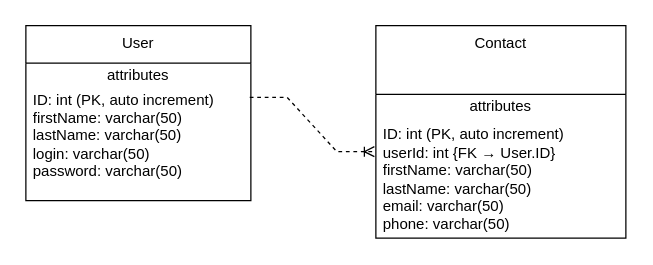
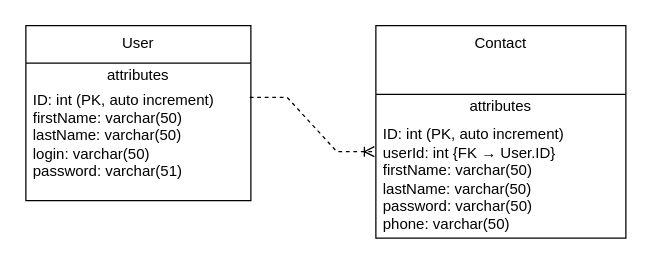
(135, 144) -> (135, 144)
(485, 179) -> (485, 179)
